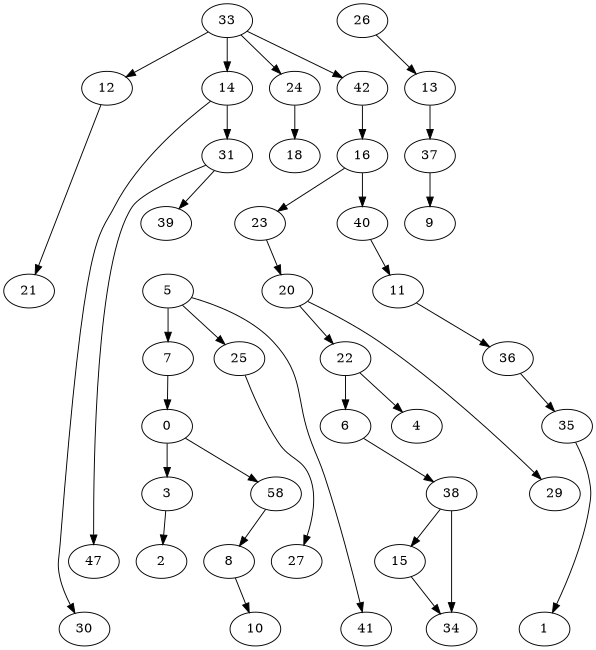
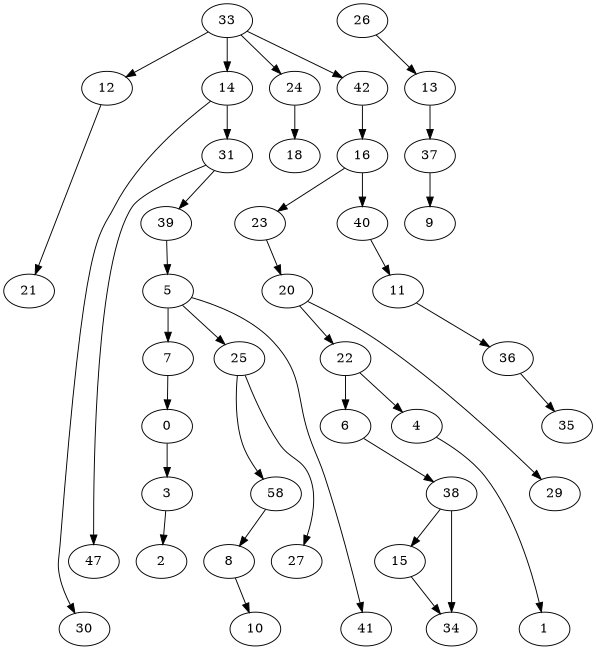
none -> (167, 253)
(218, 458) -> (238, 426)
(586, 524) -> (505, 508)
